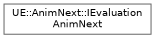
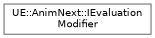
(78, 19) -> (78, 19)
